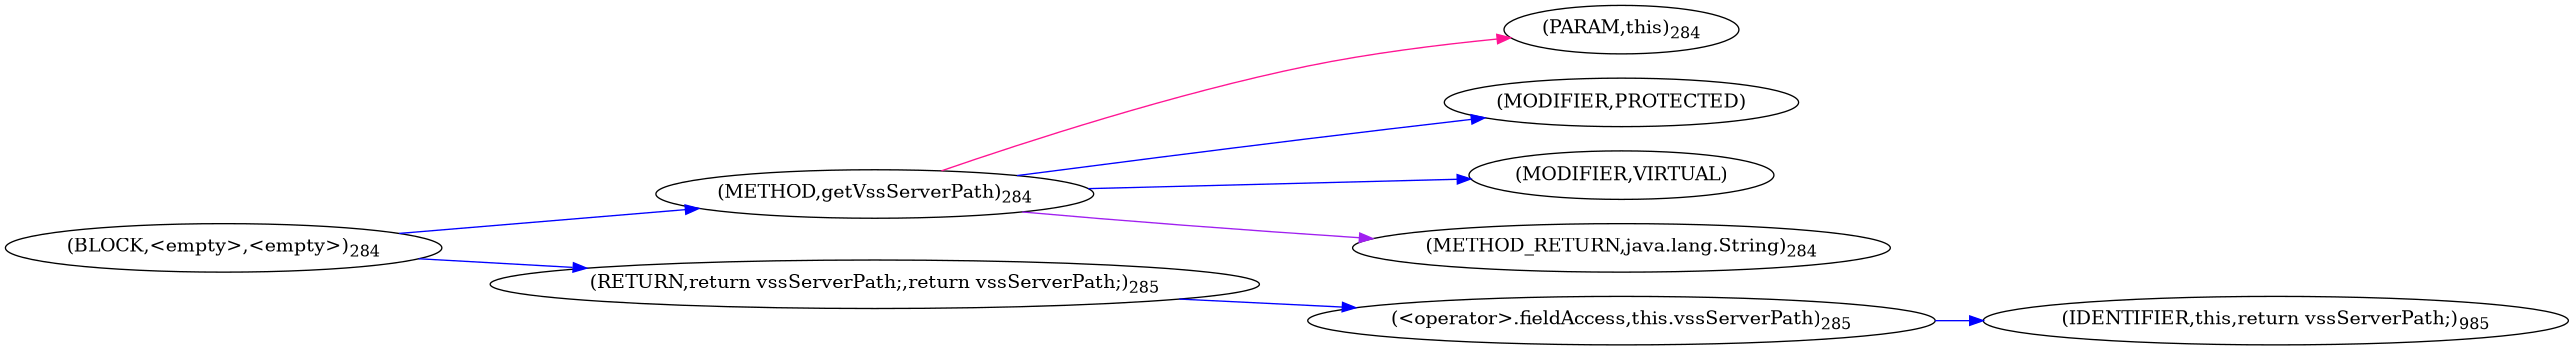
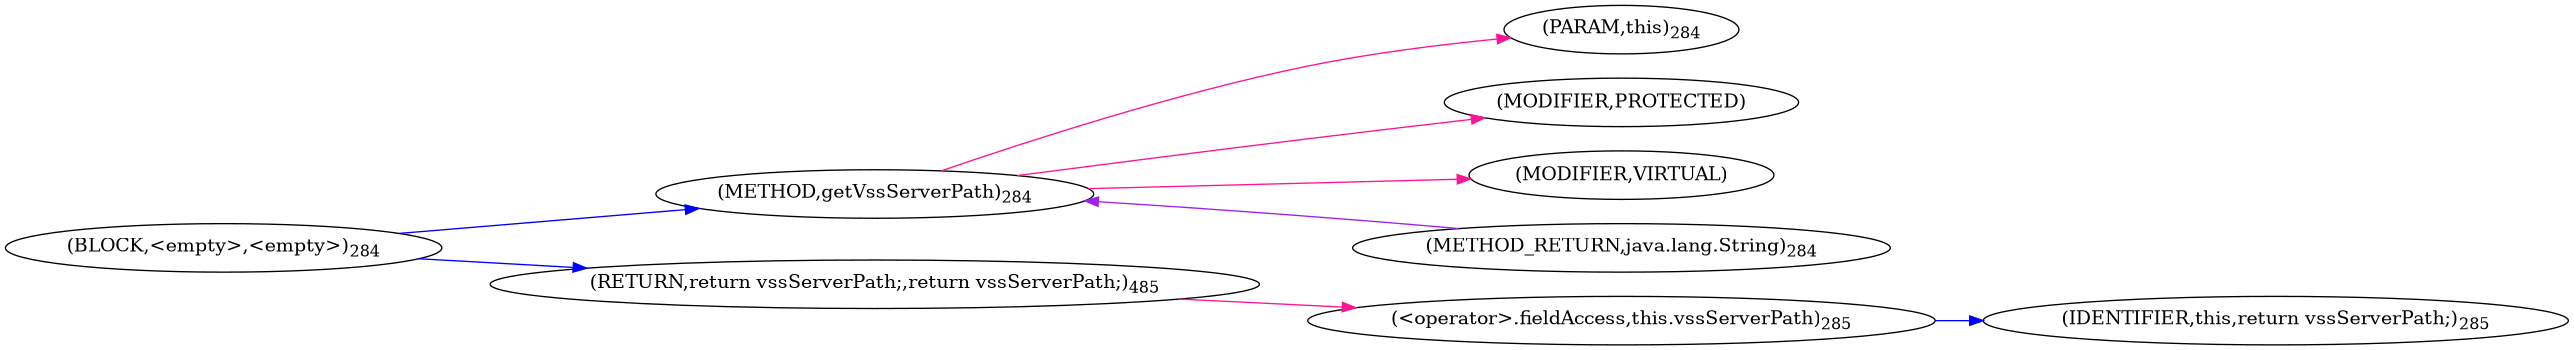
(1244, 147) -> (1244, 147)
(1273, 184) -> (1273, 184)
(1191, 226) -> (1279, 214)
(1144, 282) -> (1144, 282)
(1261, 303) -> (1261, 303)
(2475, 319) -> (2475, 319)
